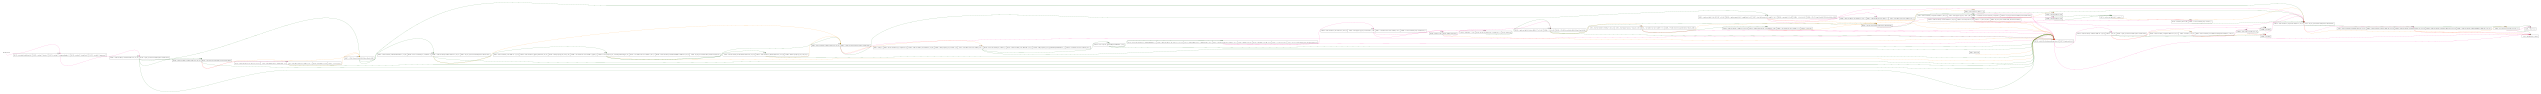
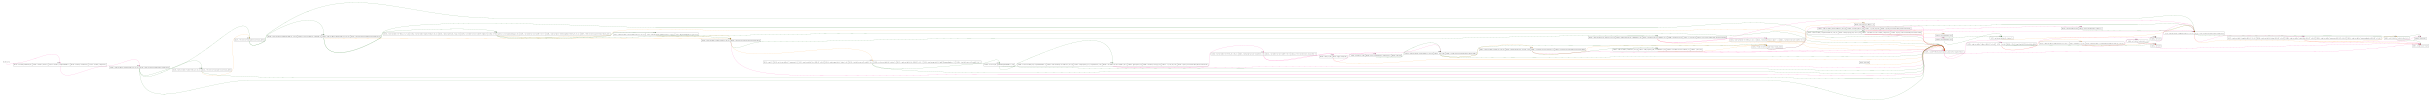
(288, 63) -> none
